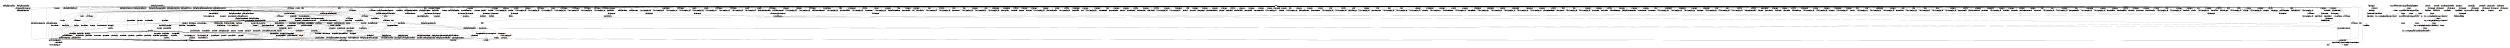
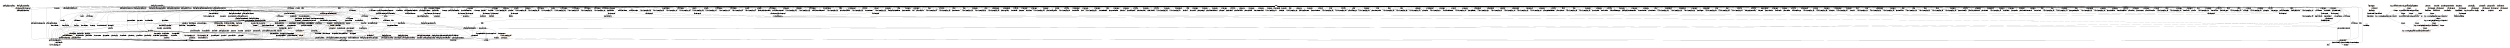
(2307, 13) -> (1800, 7)
